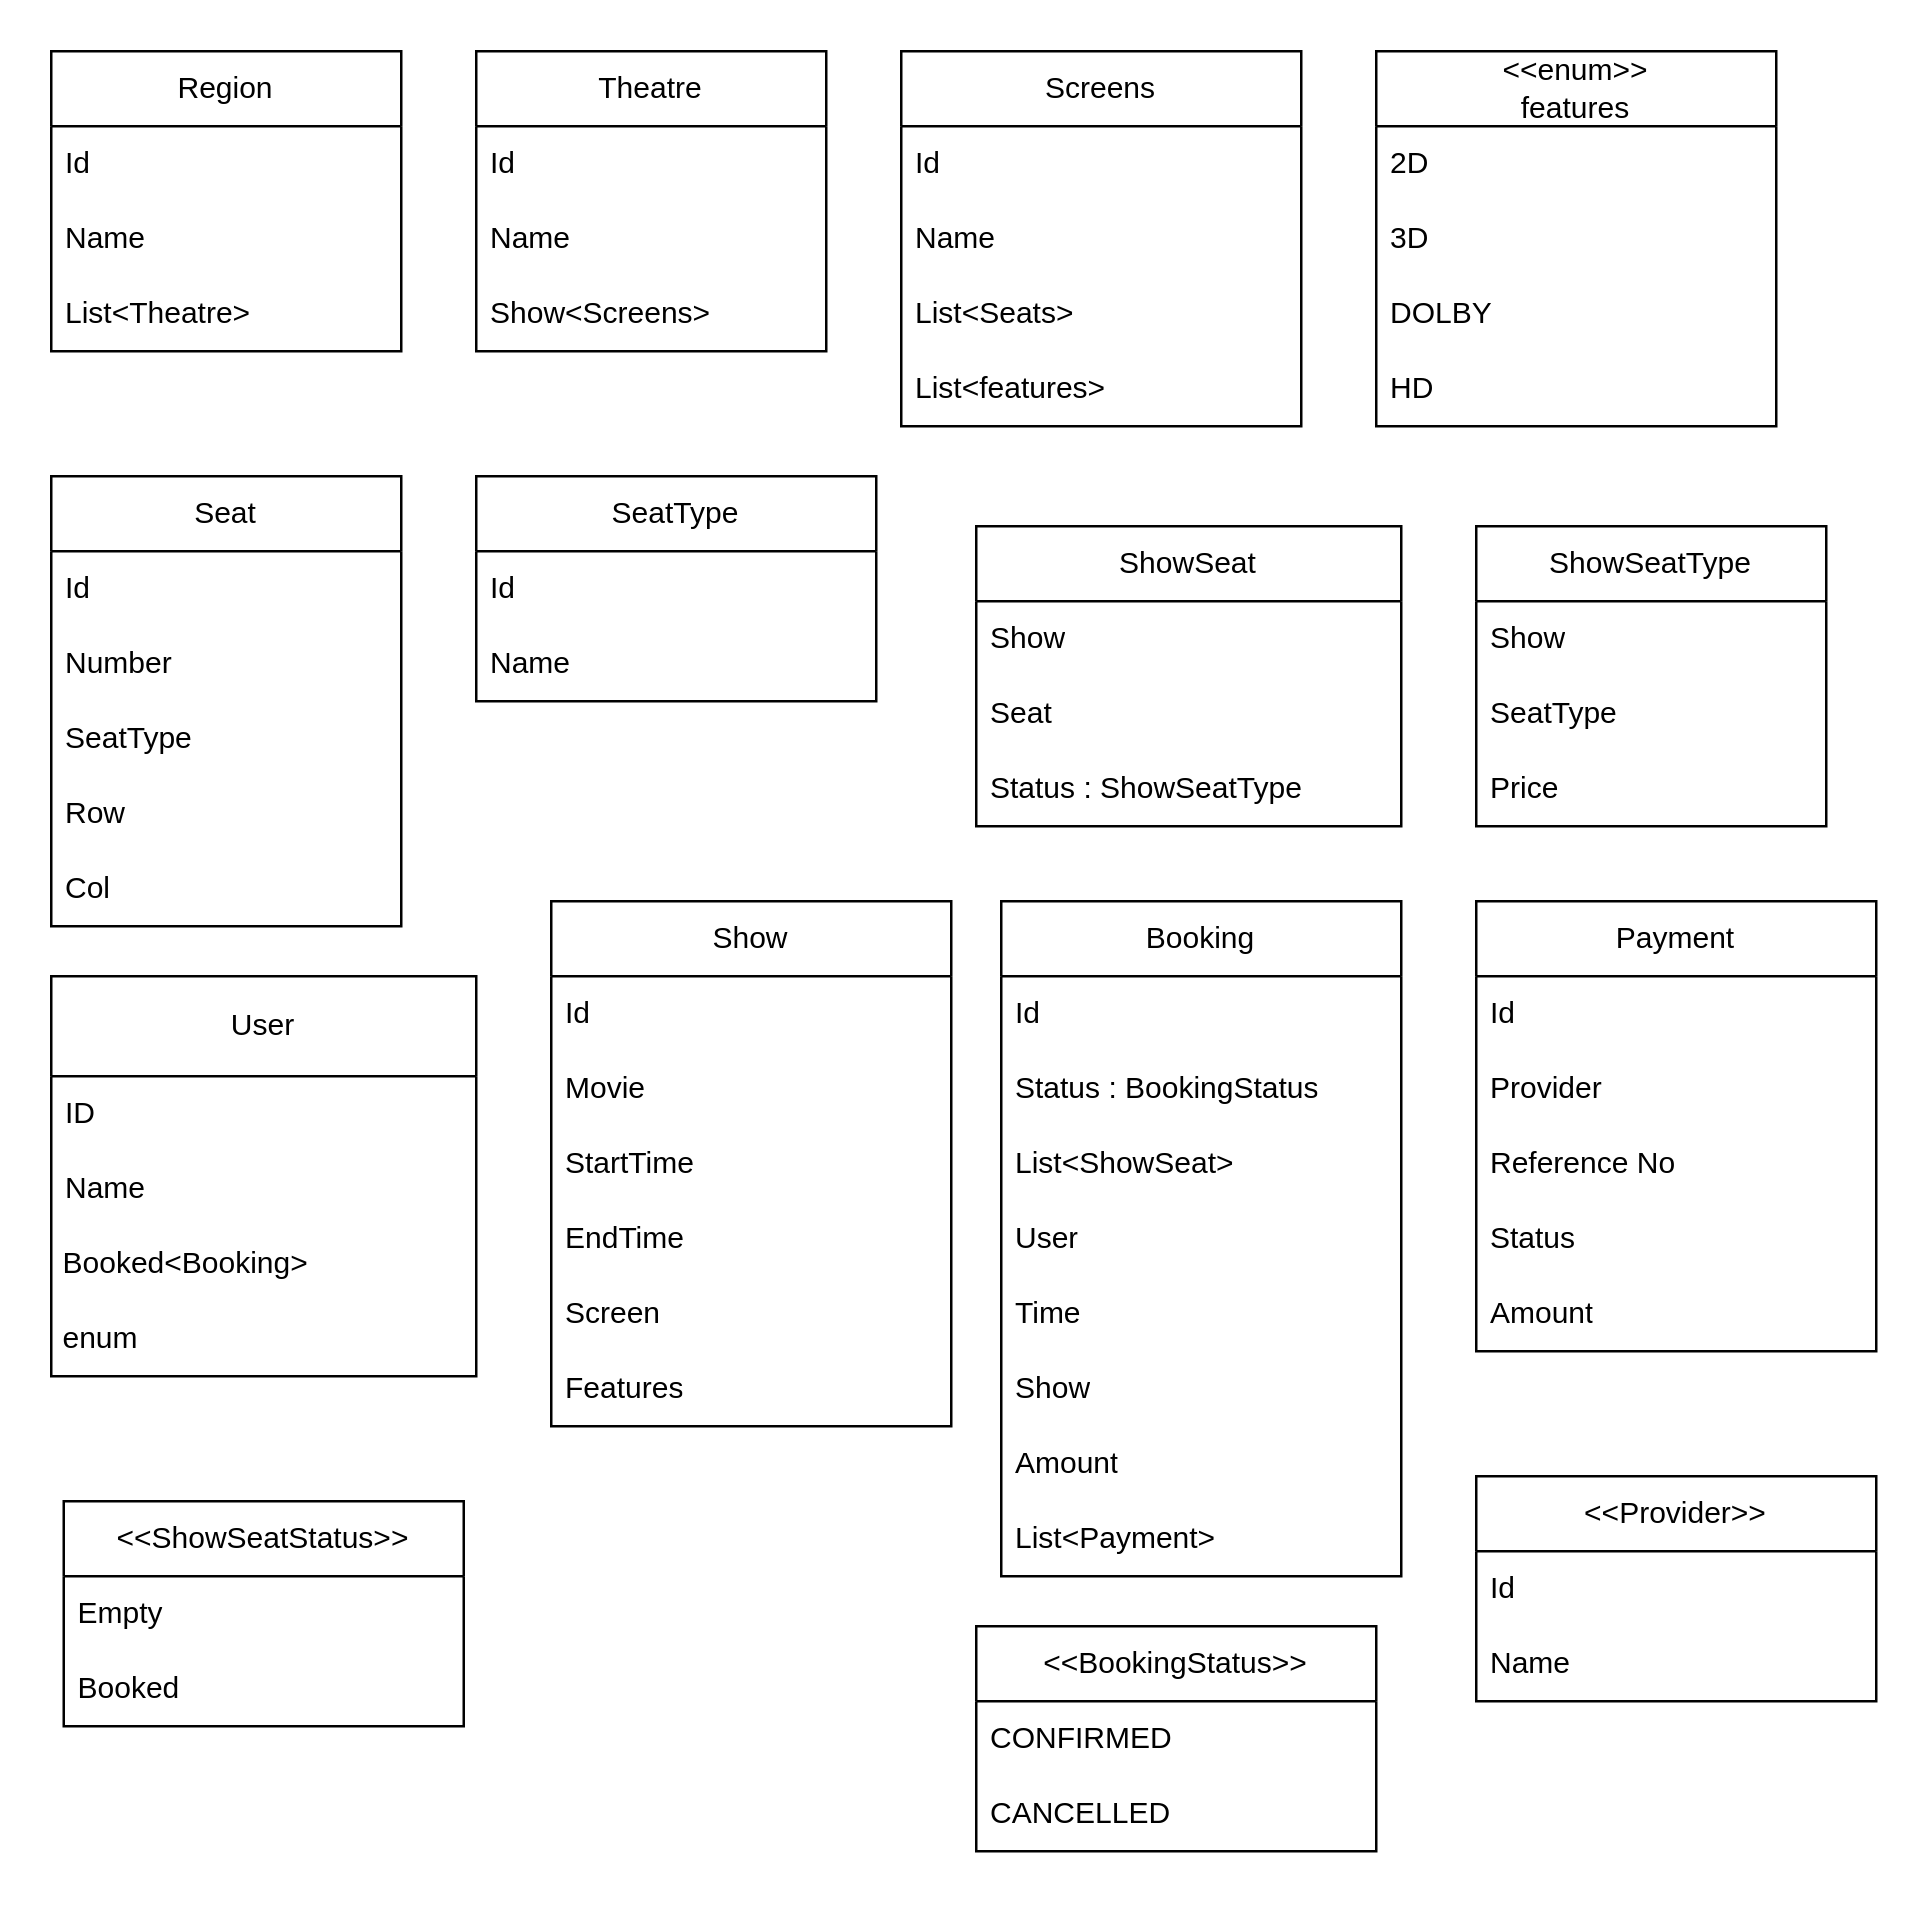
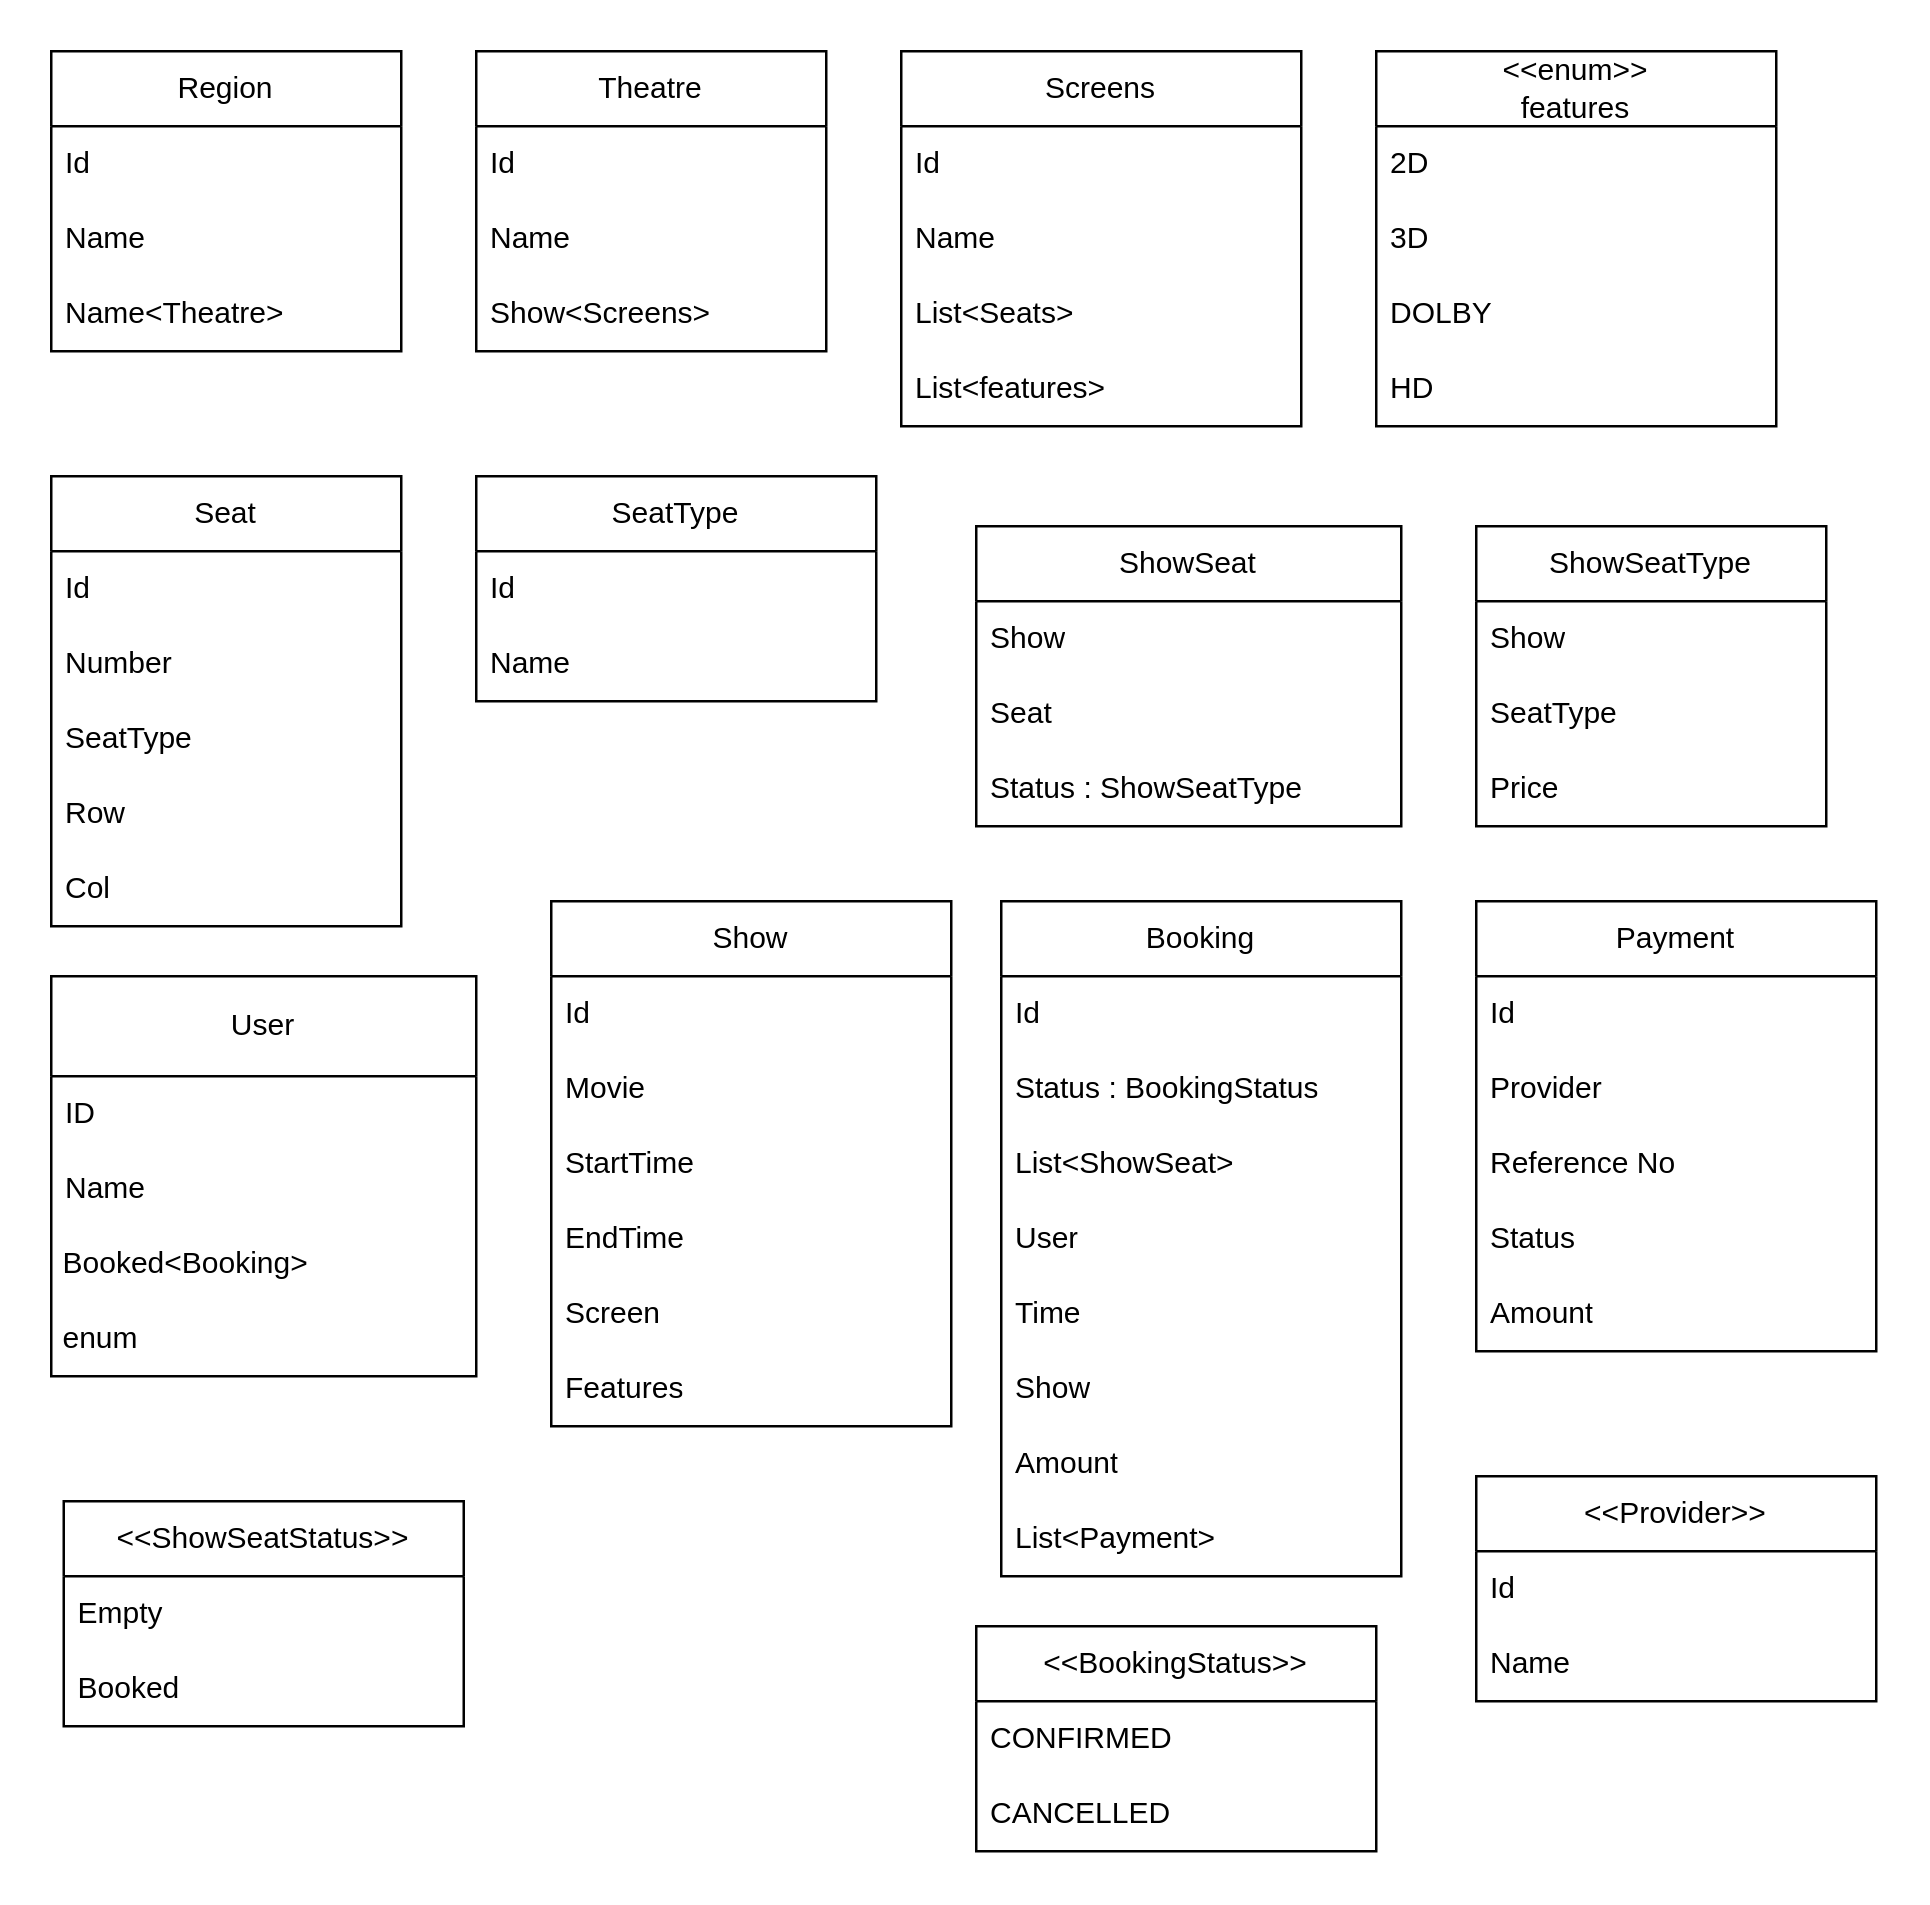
(172, 314) -> (175, 314)
